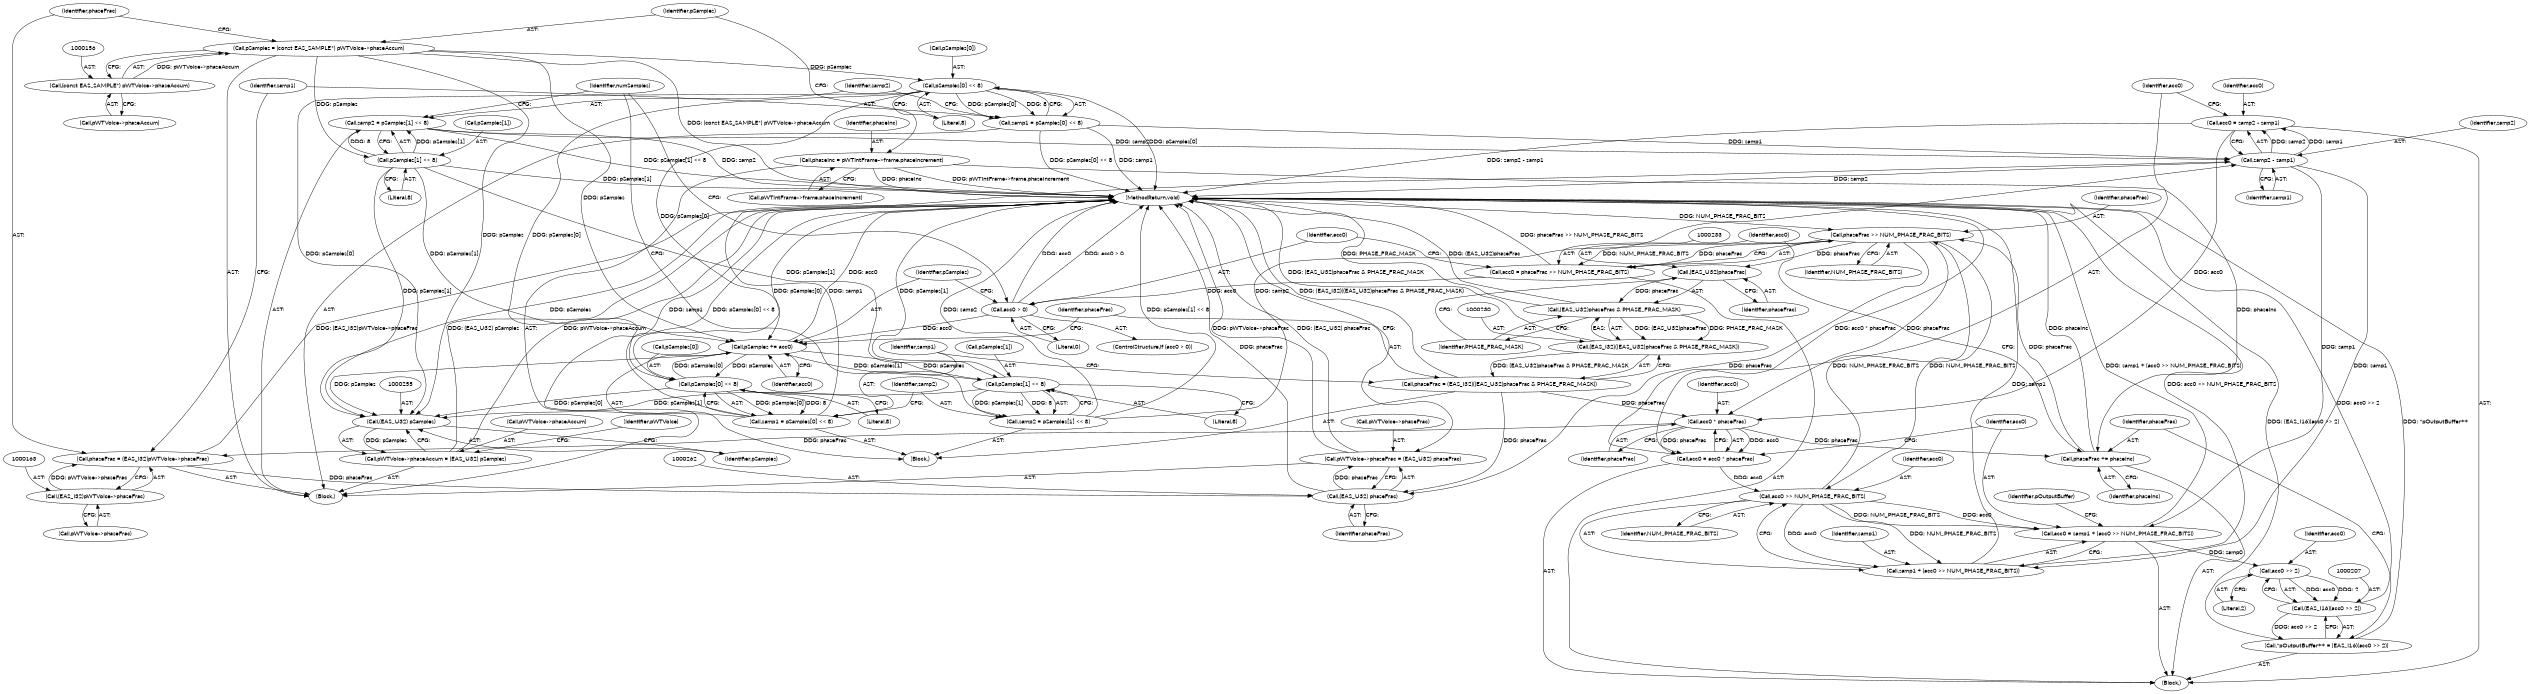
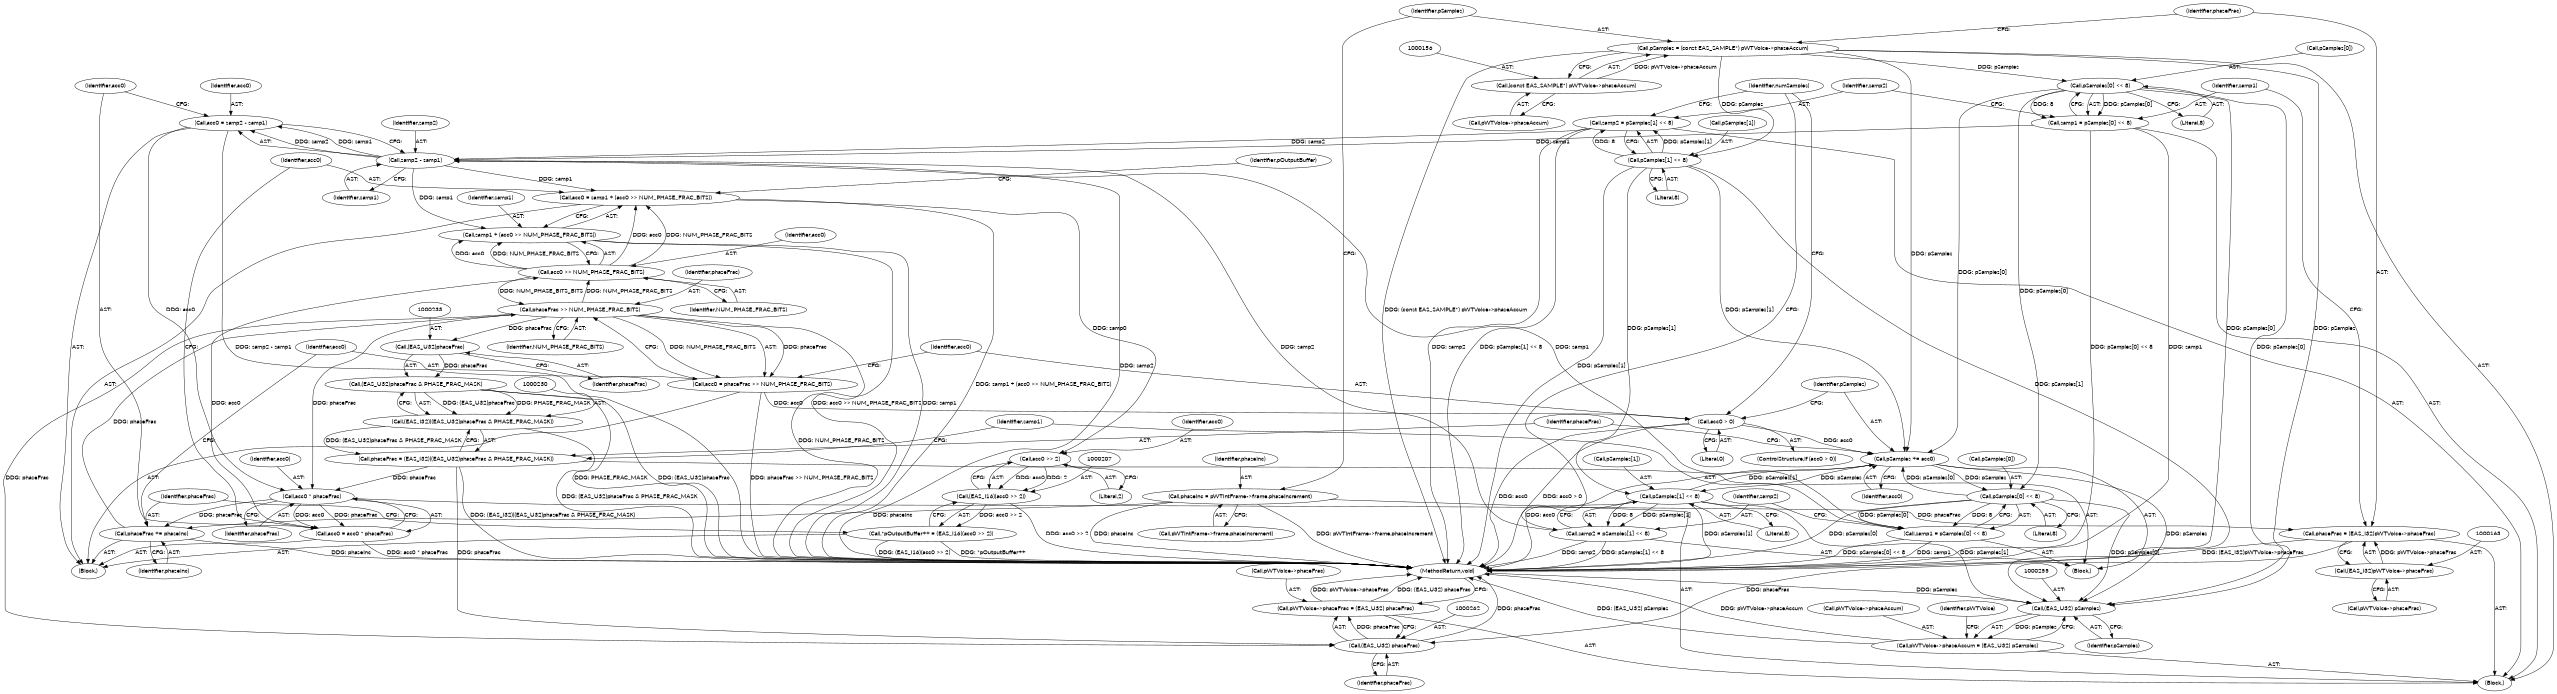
(1510, 211) -> (792, 511)
(1600, 329) -> (406, 403)
(1481, 347) -> none
(1876, 366) -> (541, 291)
